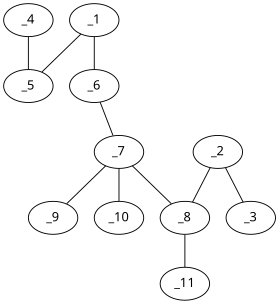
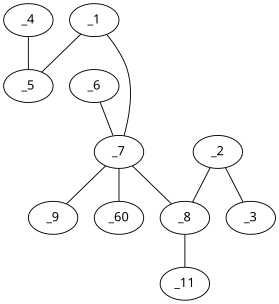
(94, 53) -> (130, 82)
(119, 218) -> (119, 218)
